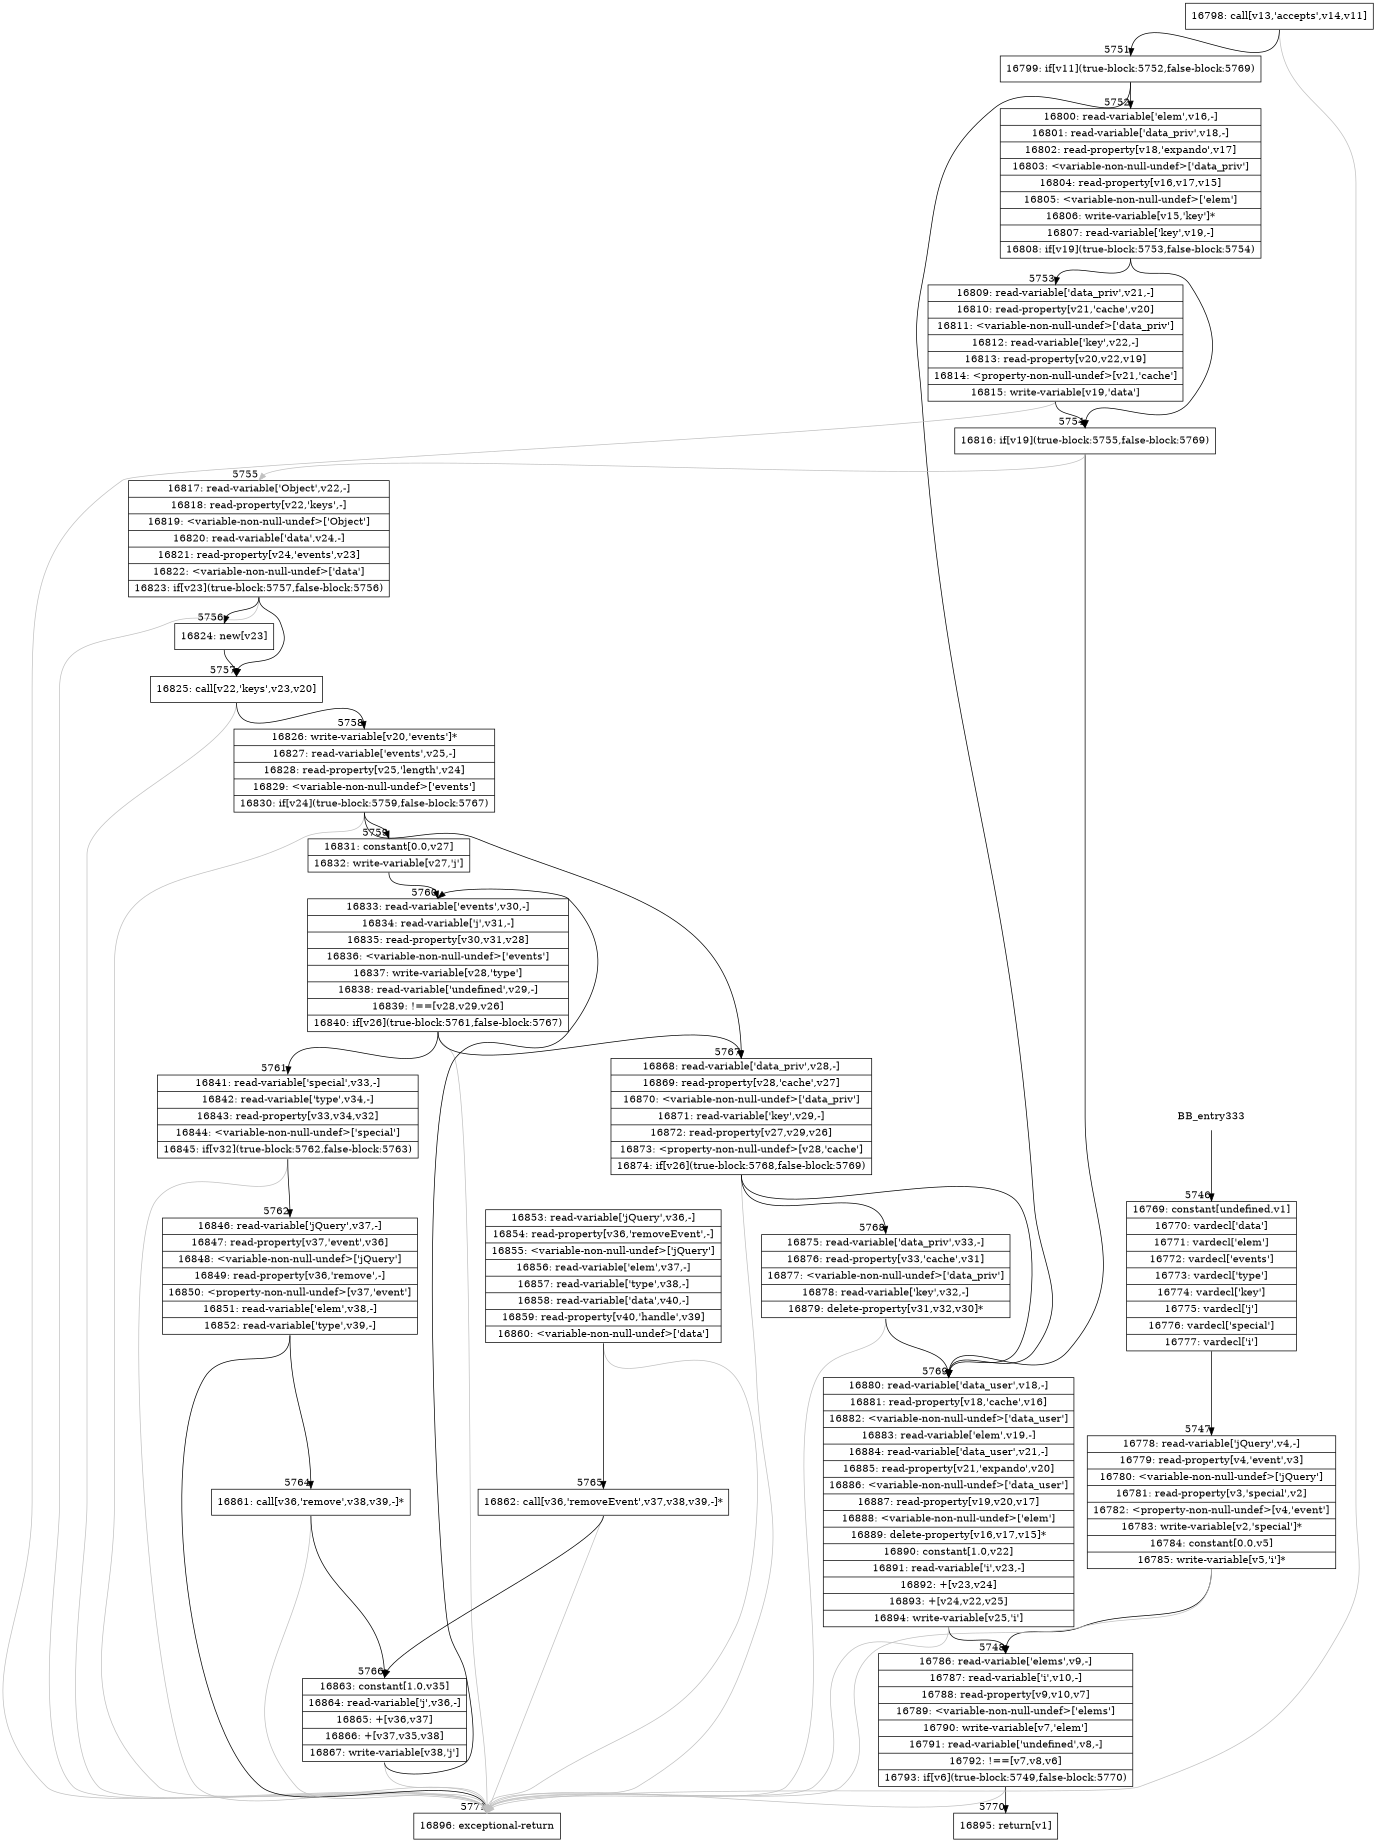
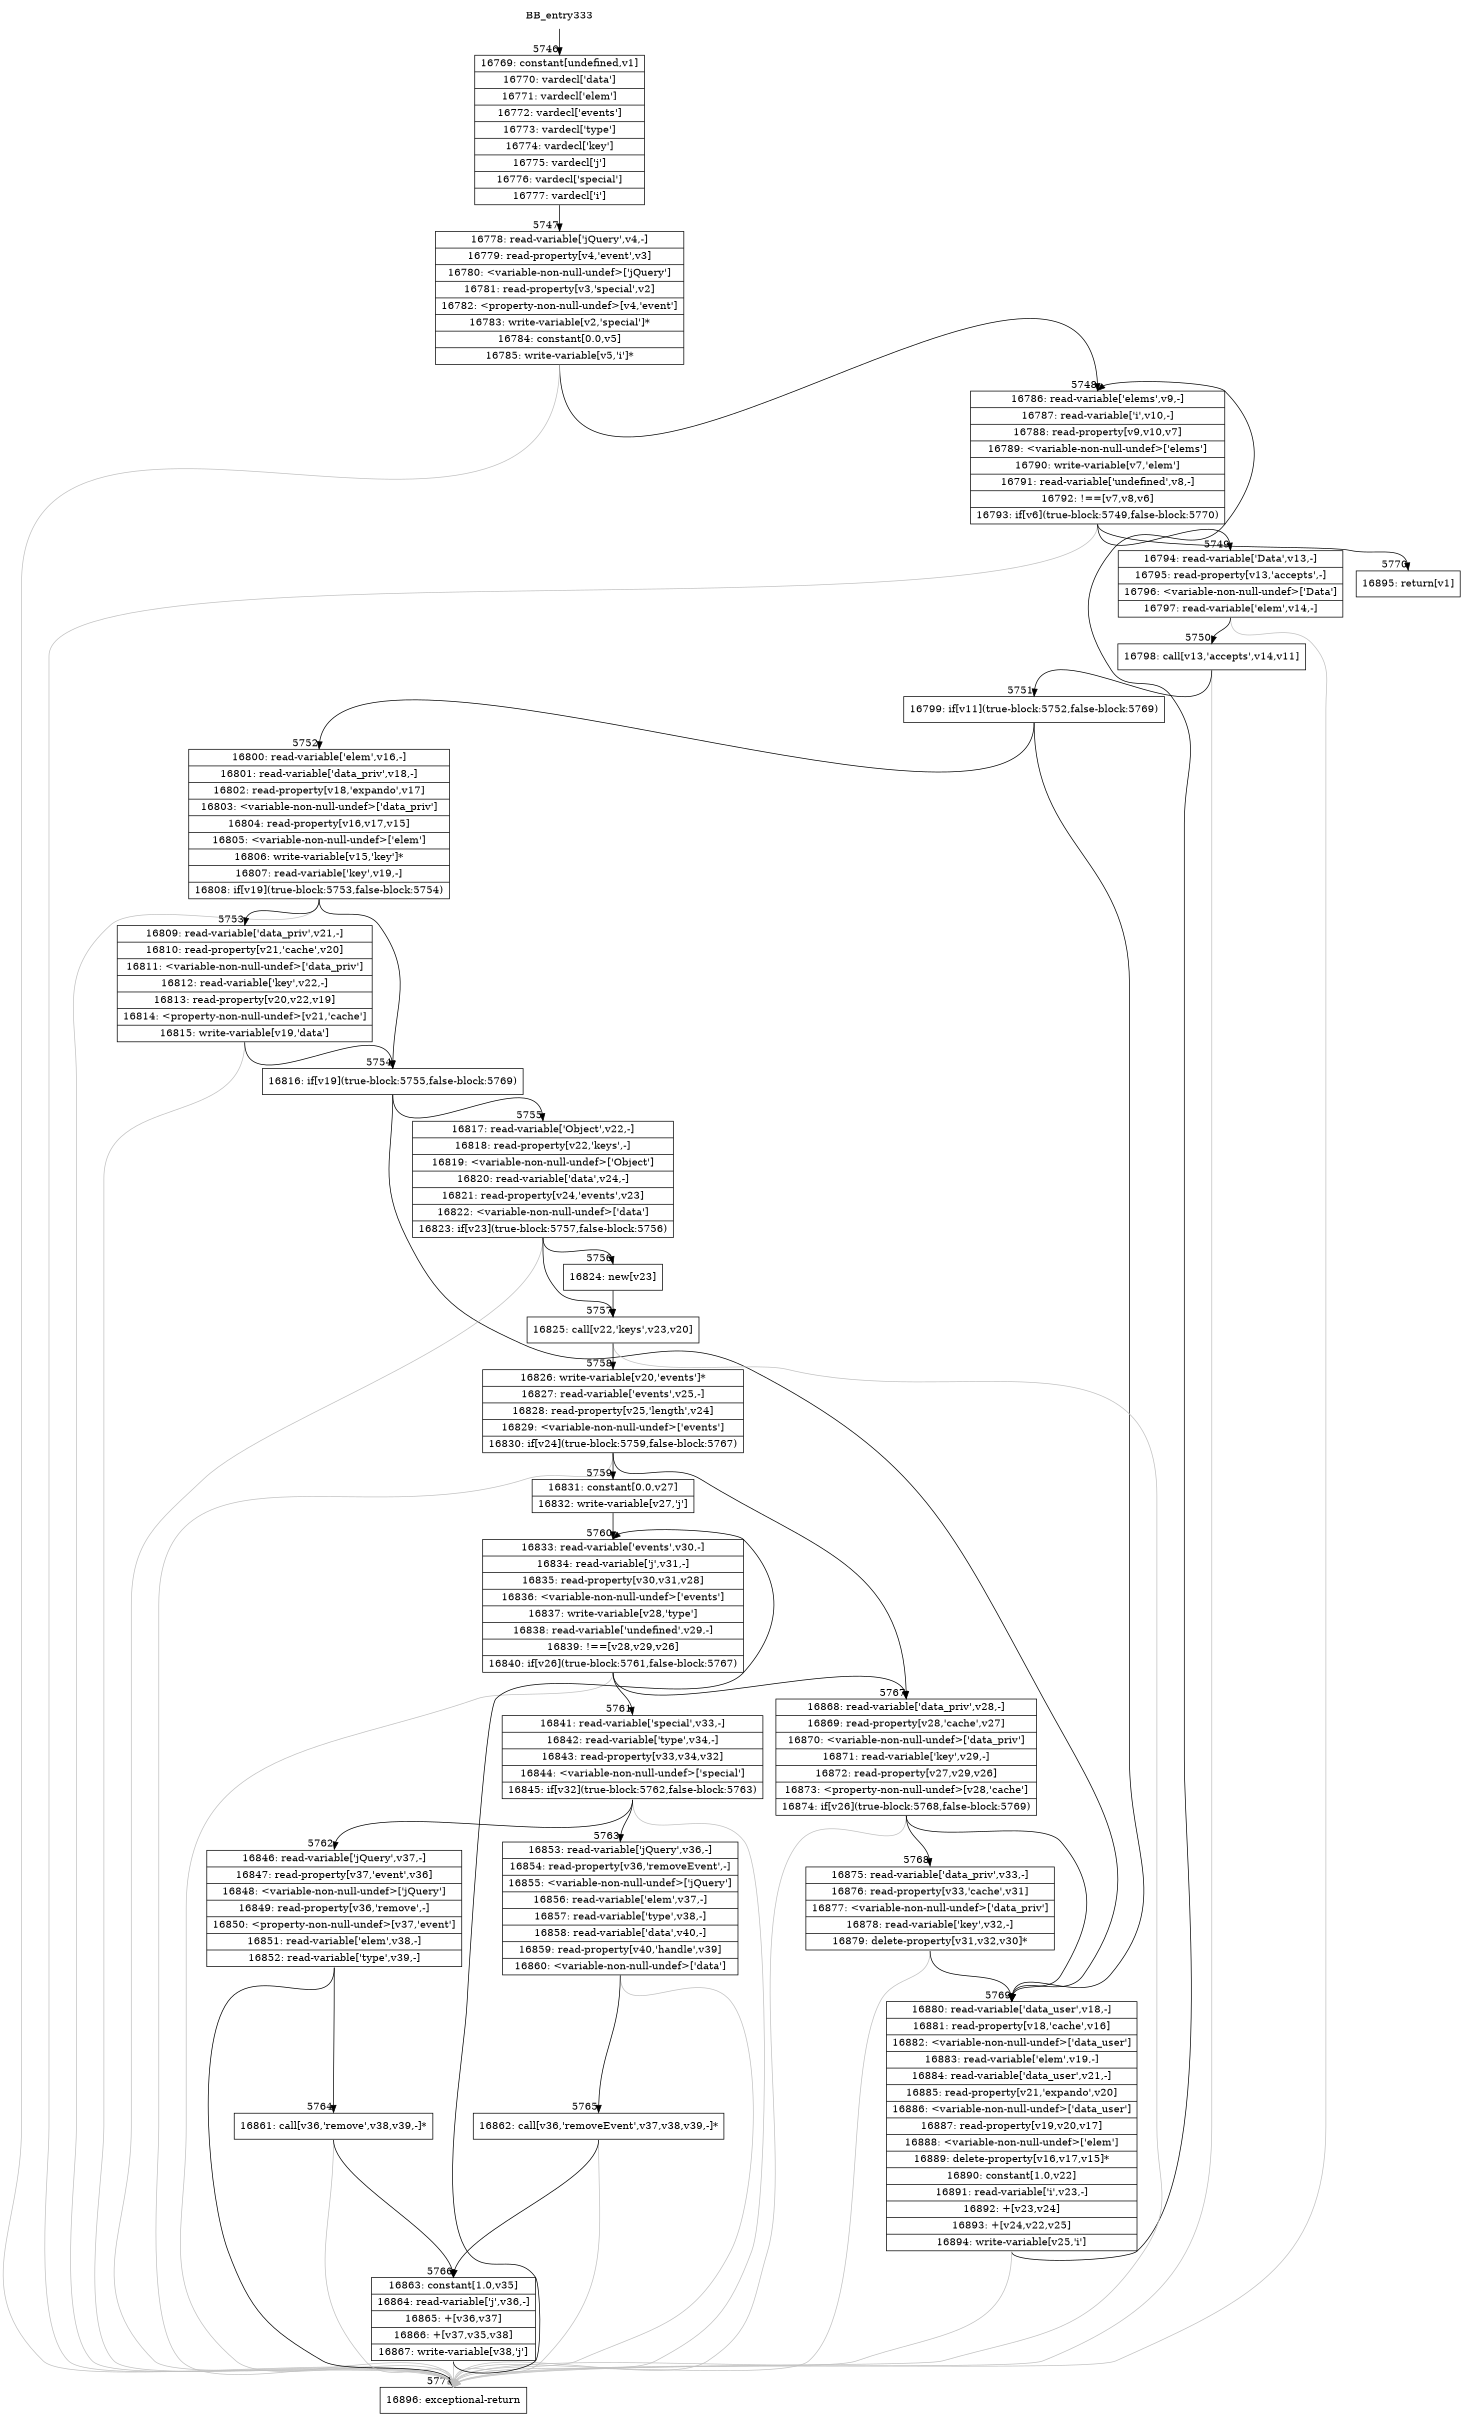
(675, 467) -> (464, 1109)
none -> (1231, 584)
none -> (76, 1710)
none -> (628, 1817)
